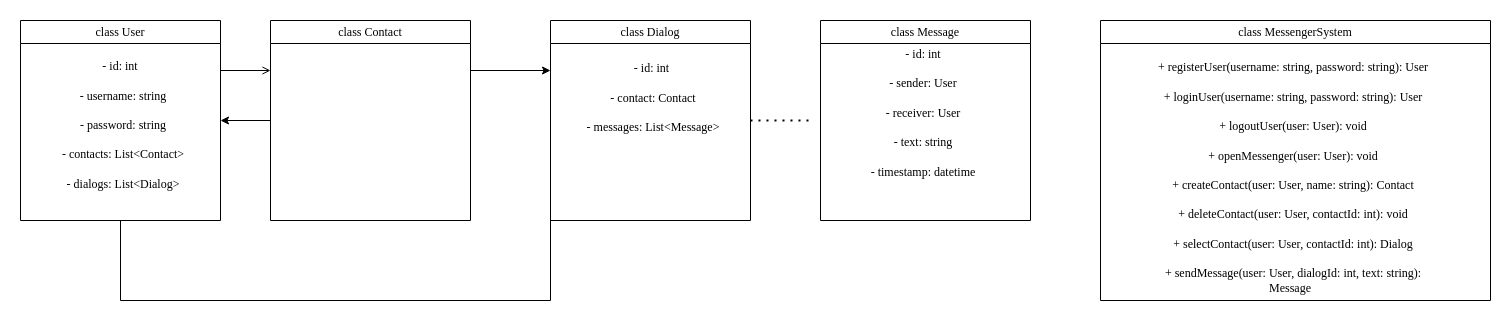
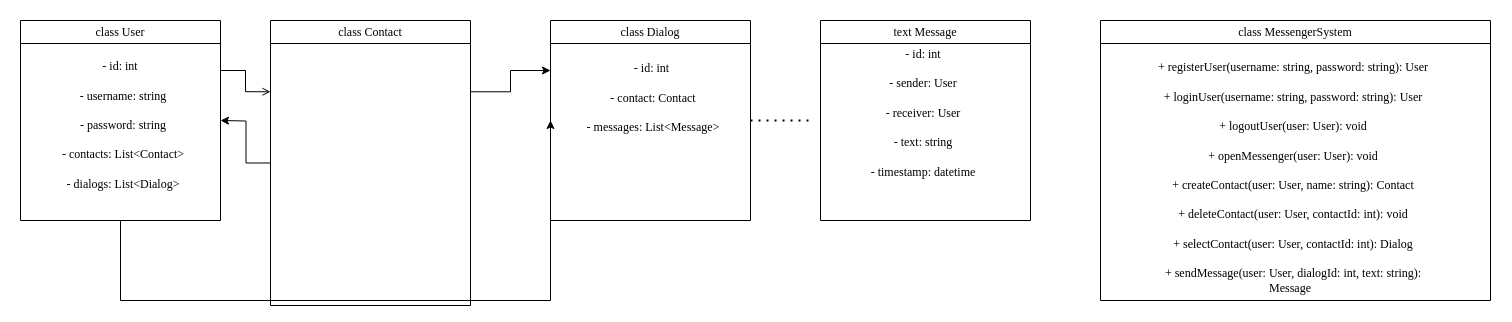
(926, 33) -> (926, 33)
(371, 121) -> (371, 163)
(469, 301) -> (469, 301)
